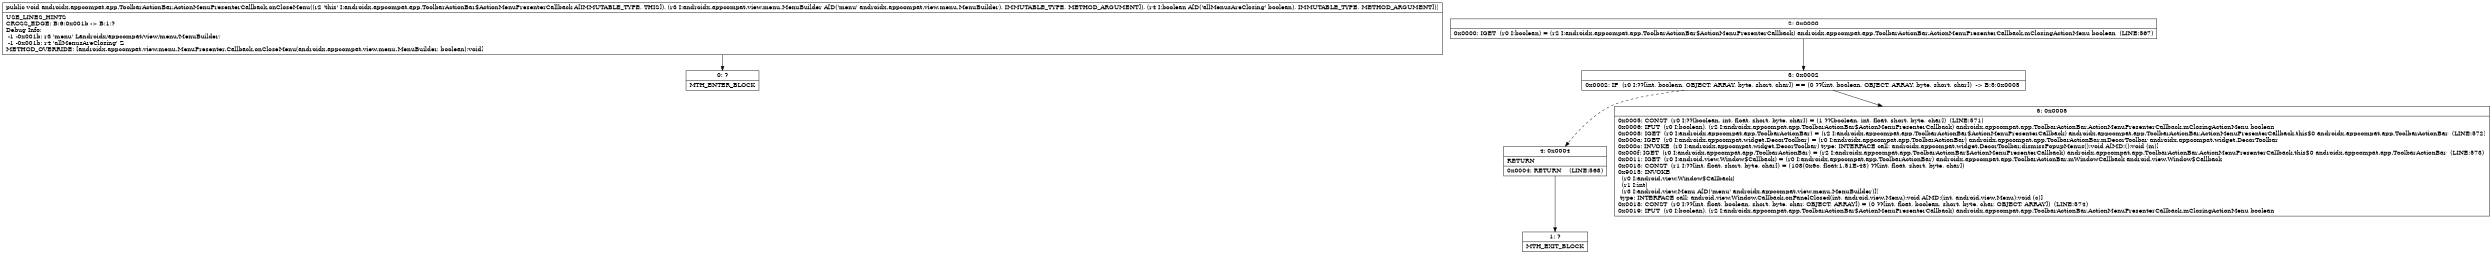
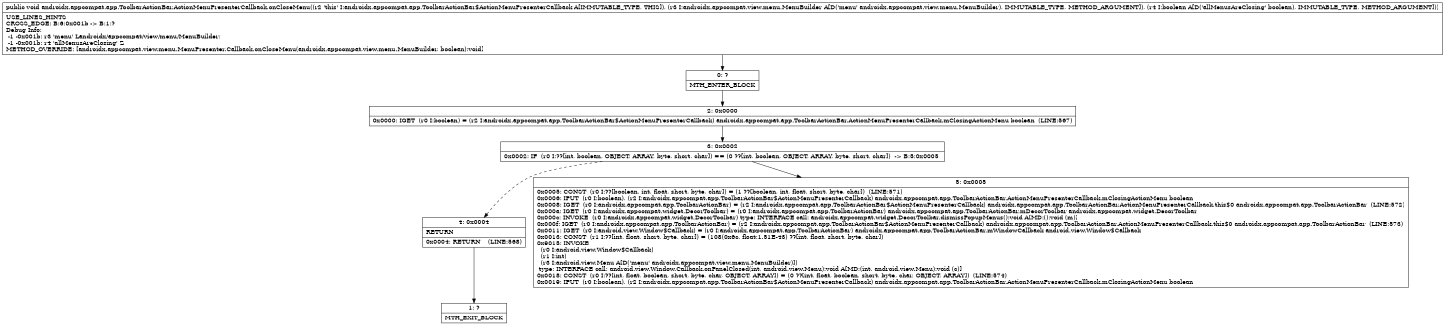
none -> (723, 96)
